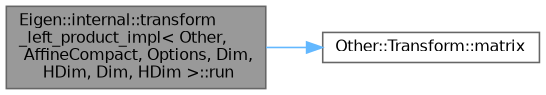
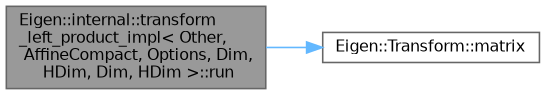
(431, 47) -> (431, 47)
